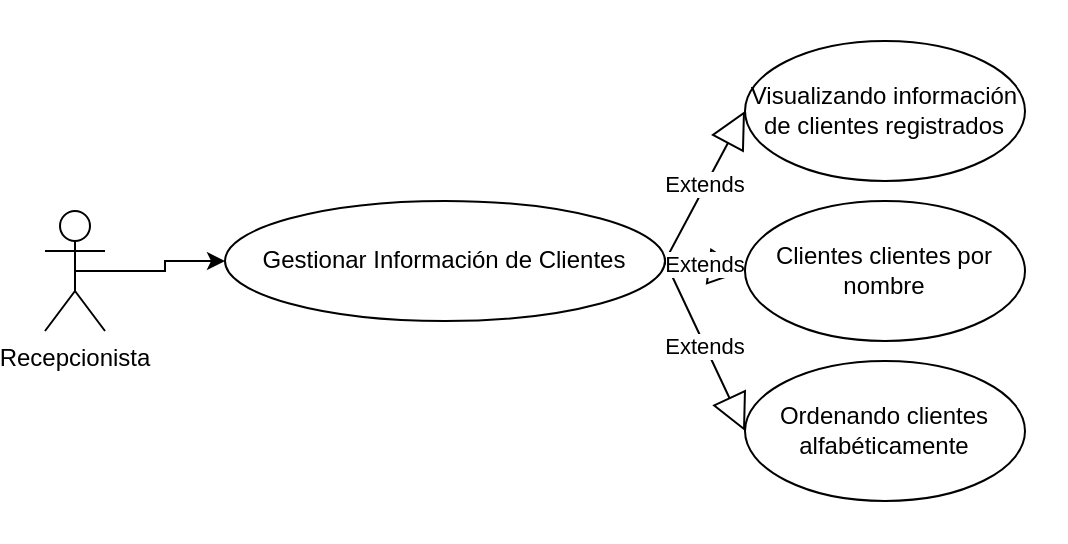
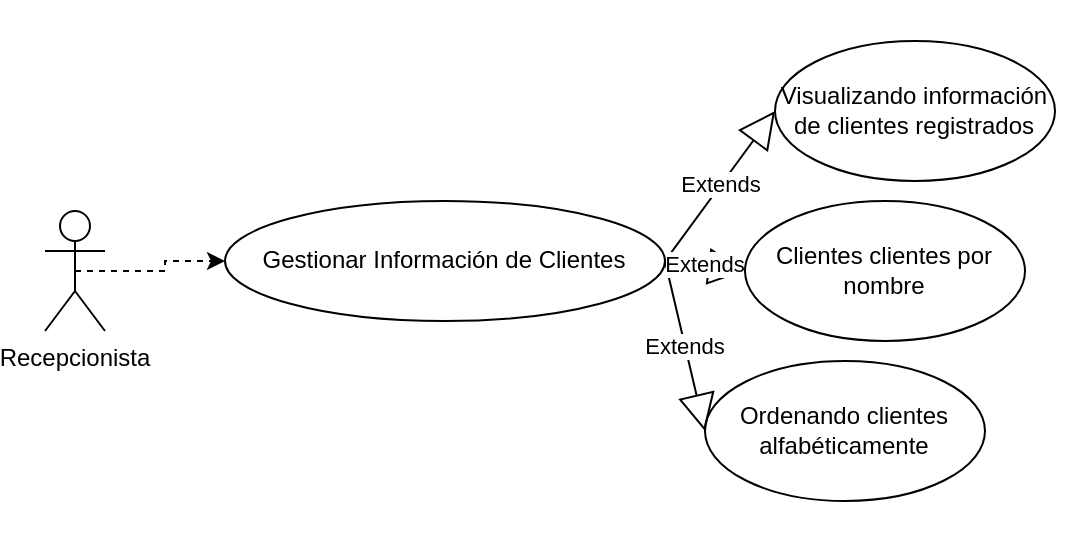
(885, 111) -> (915, 111)
(157, 271) -> (157, 271)
(885, 431) -> (845, 431)
